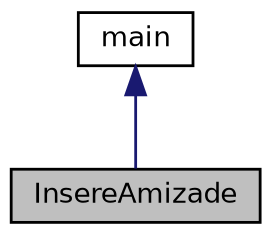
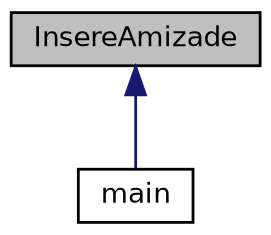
(136, 132) -> (136, 132)
